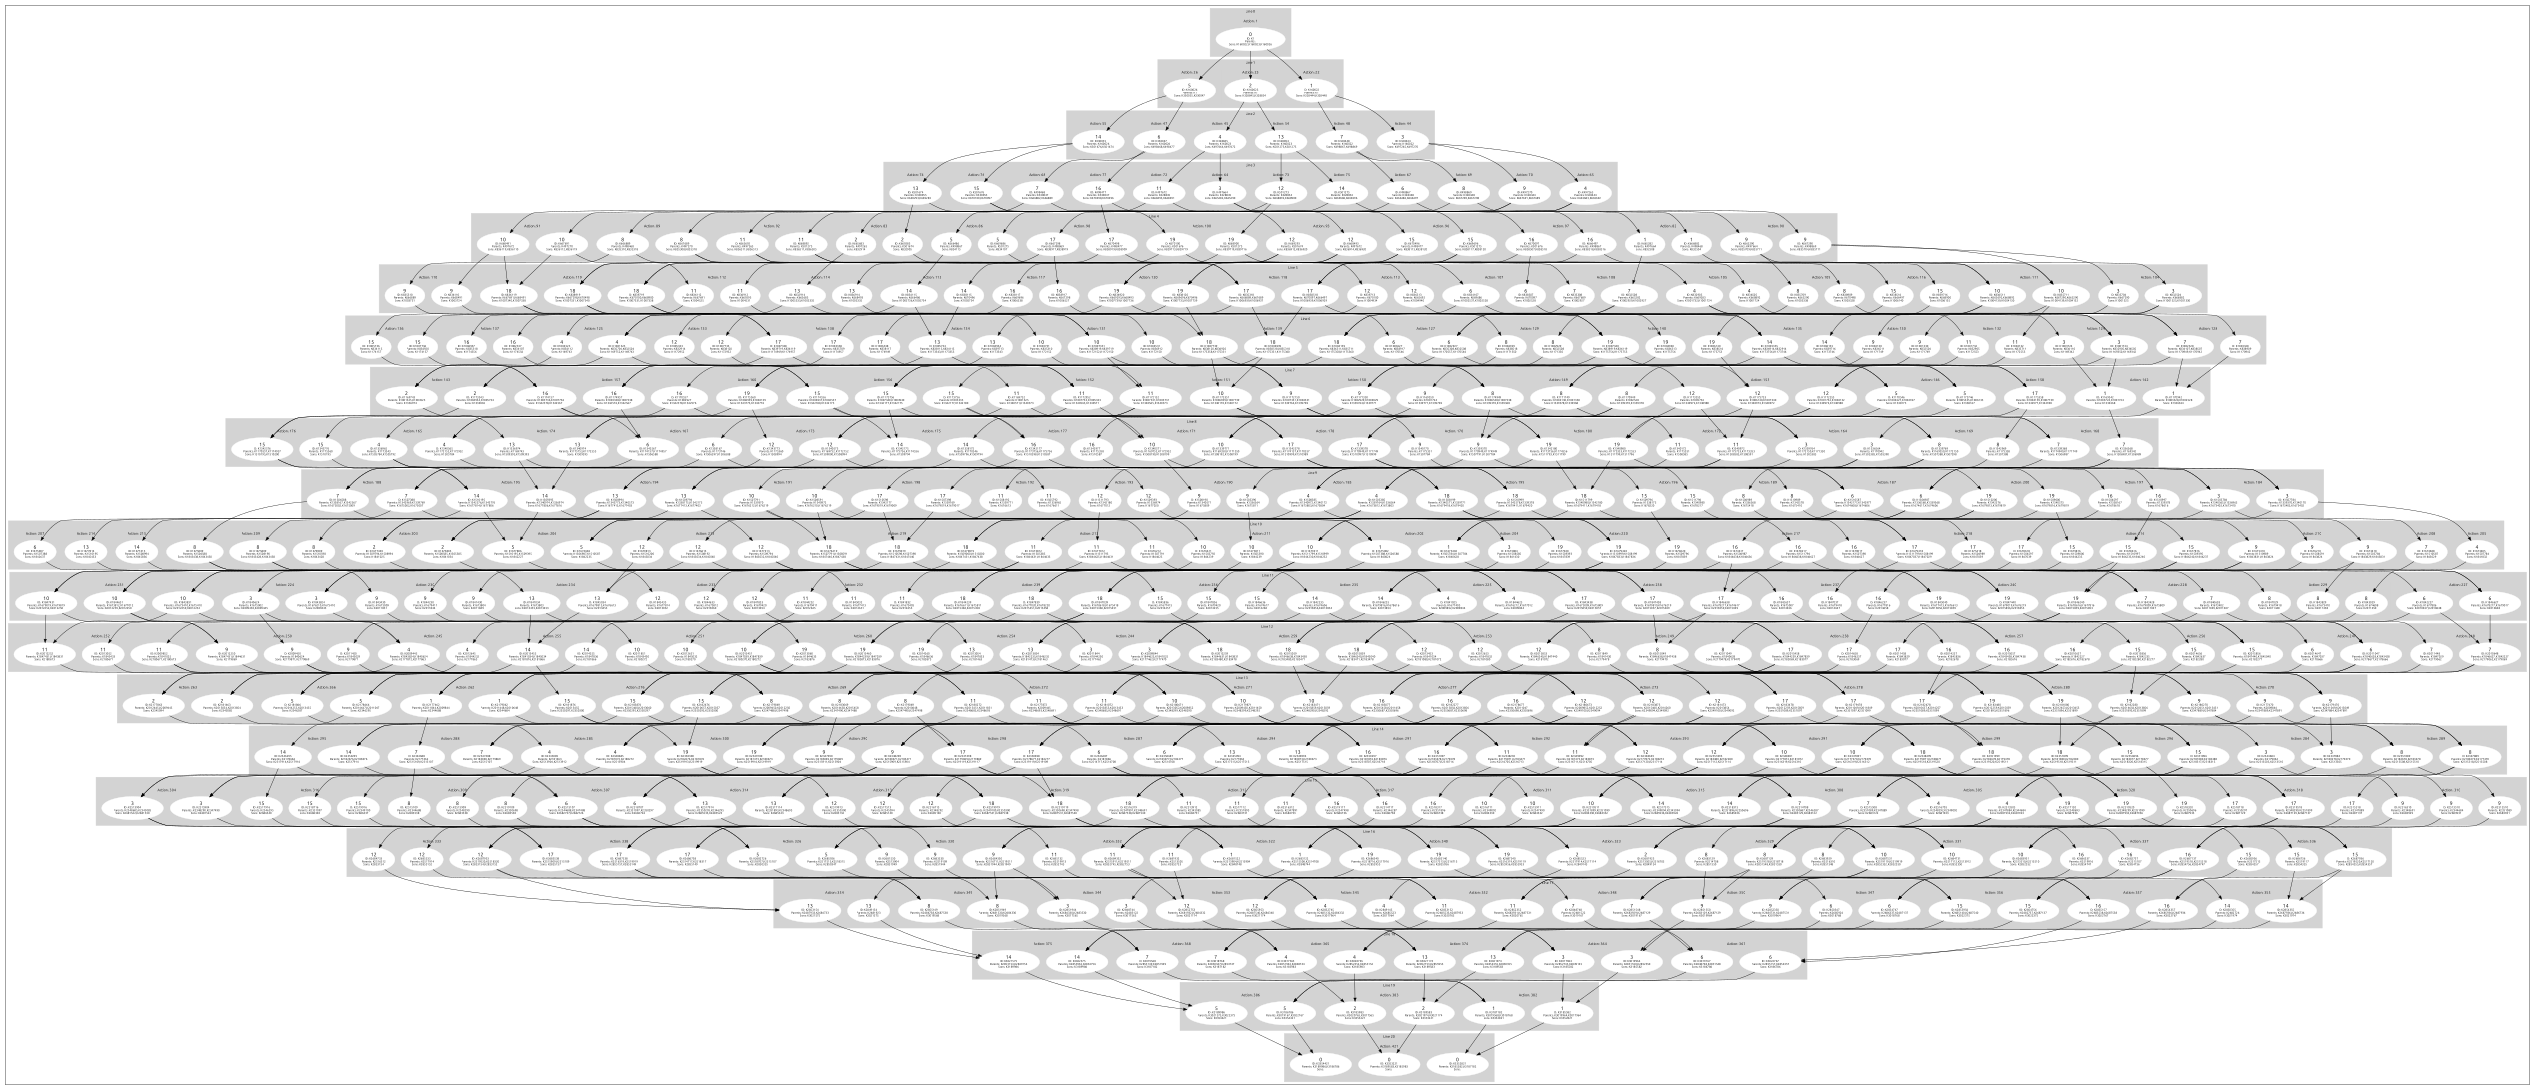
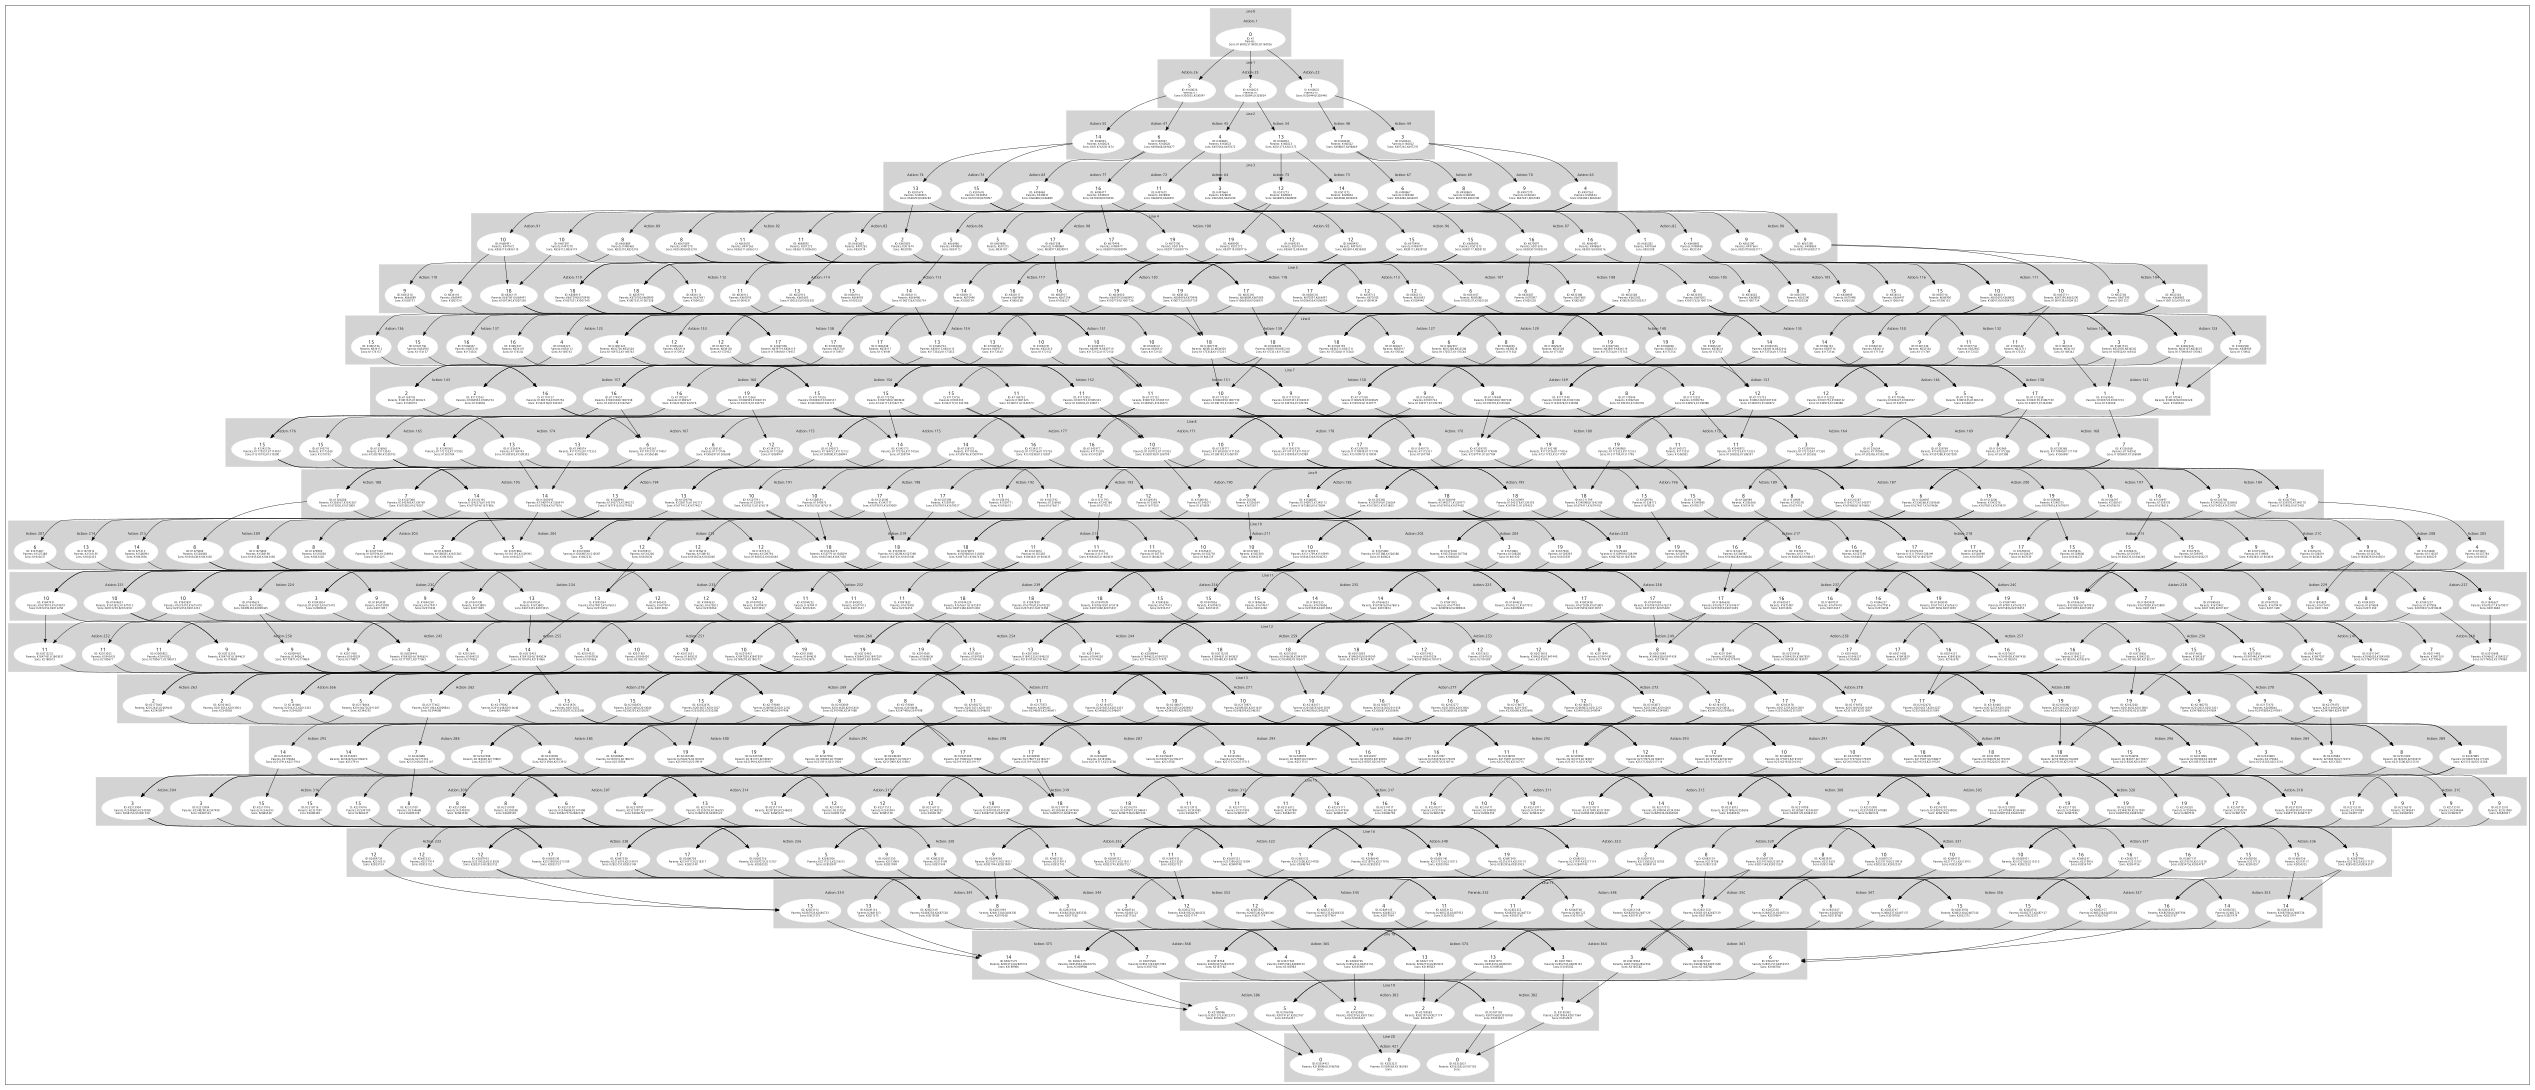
(1479, 893) -> (1479, 893)
